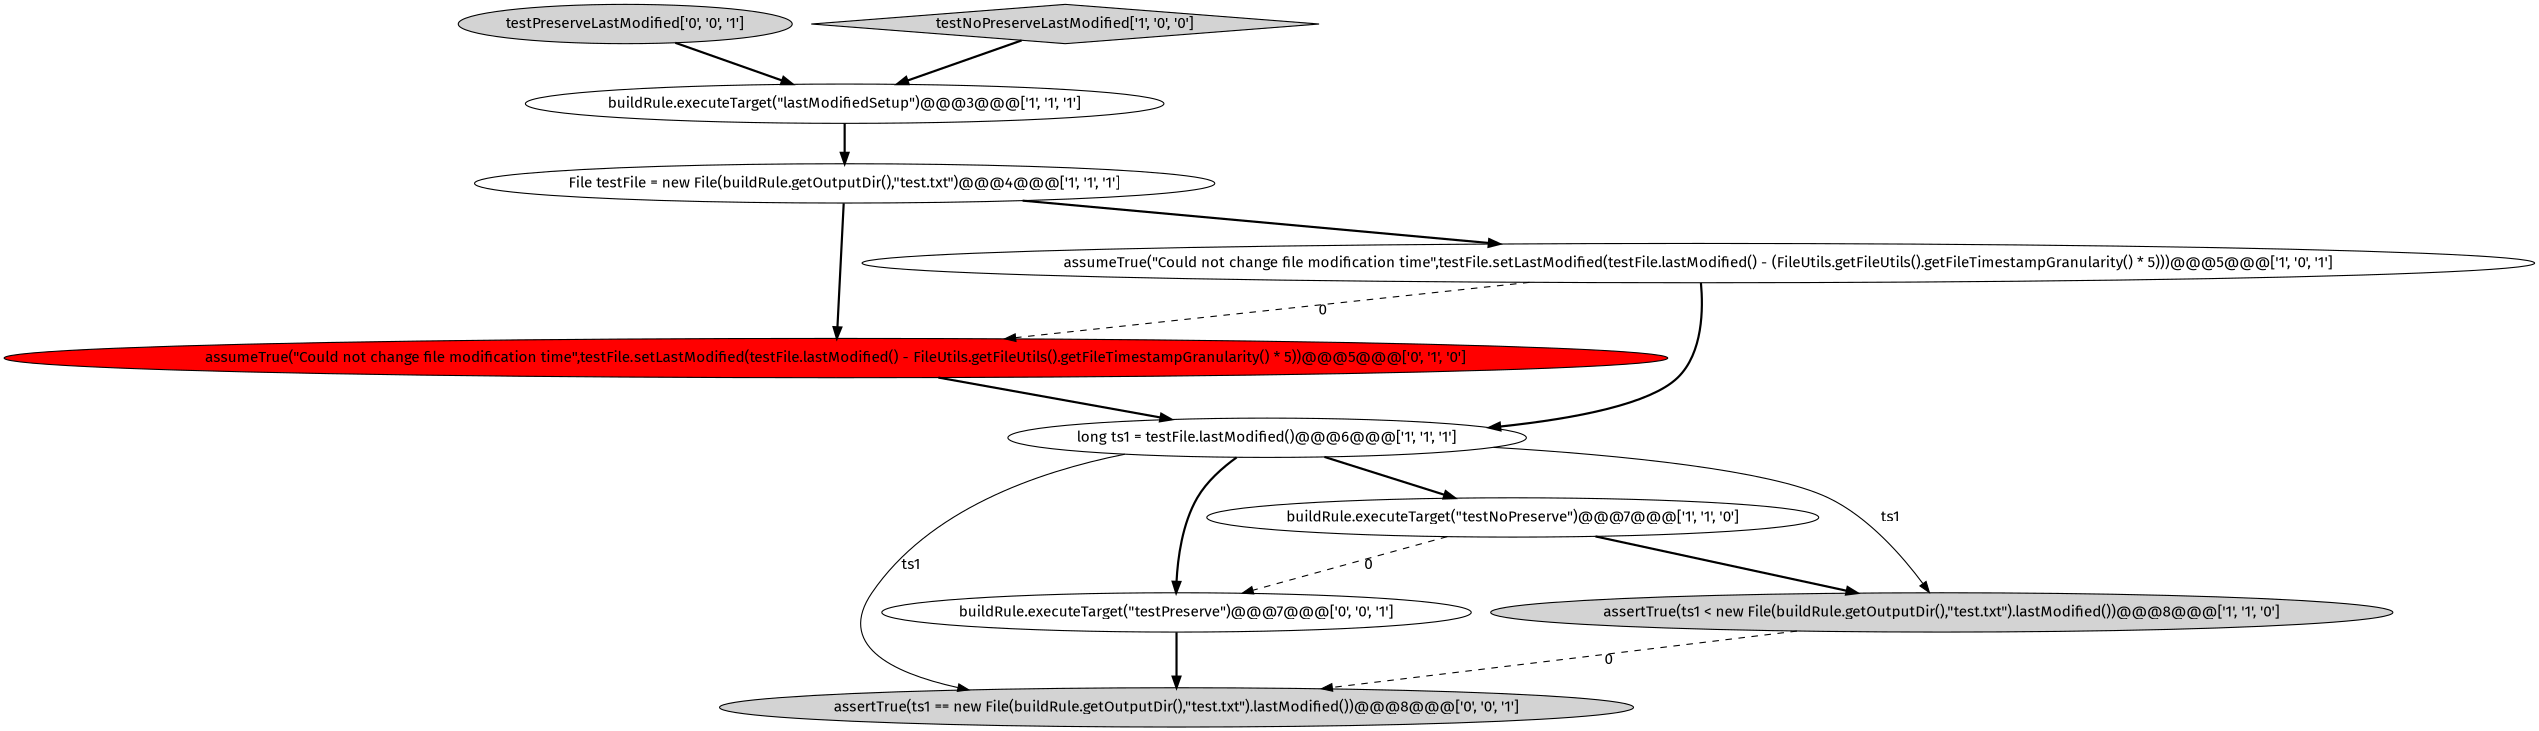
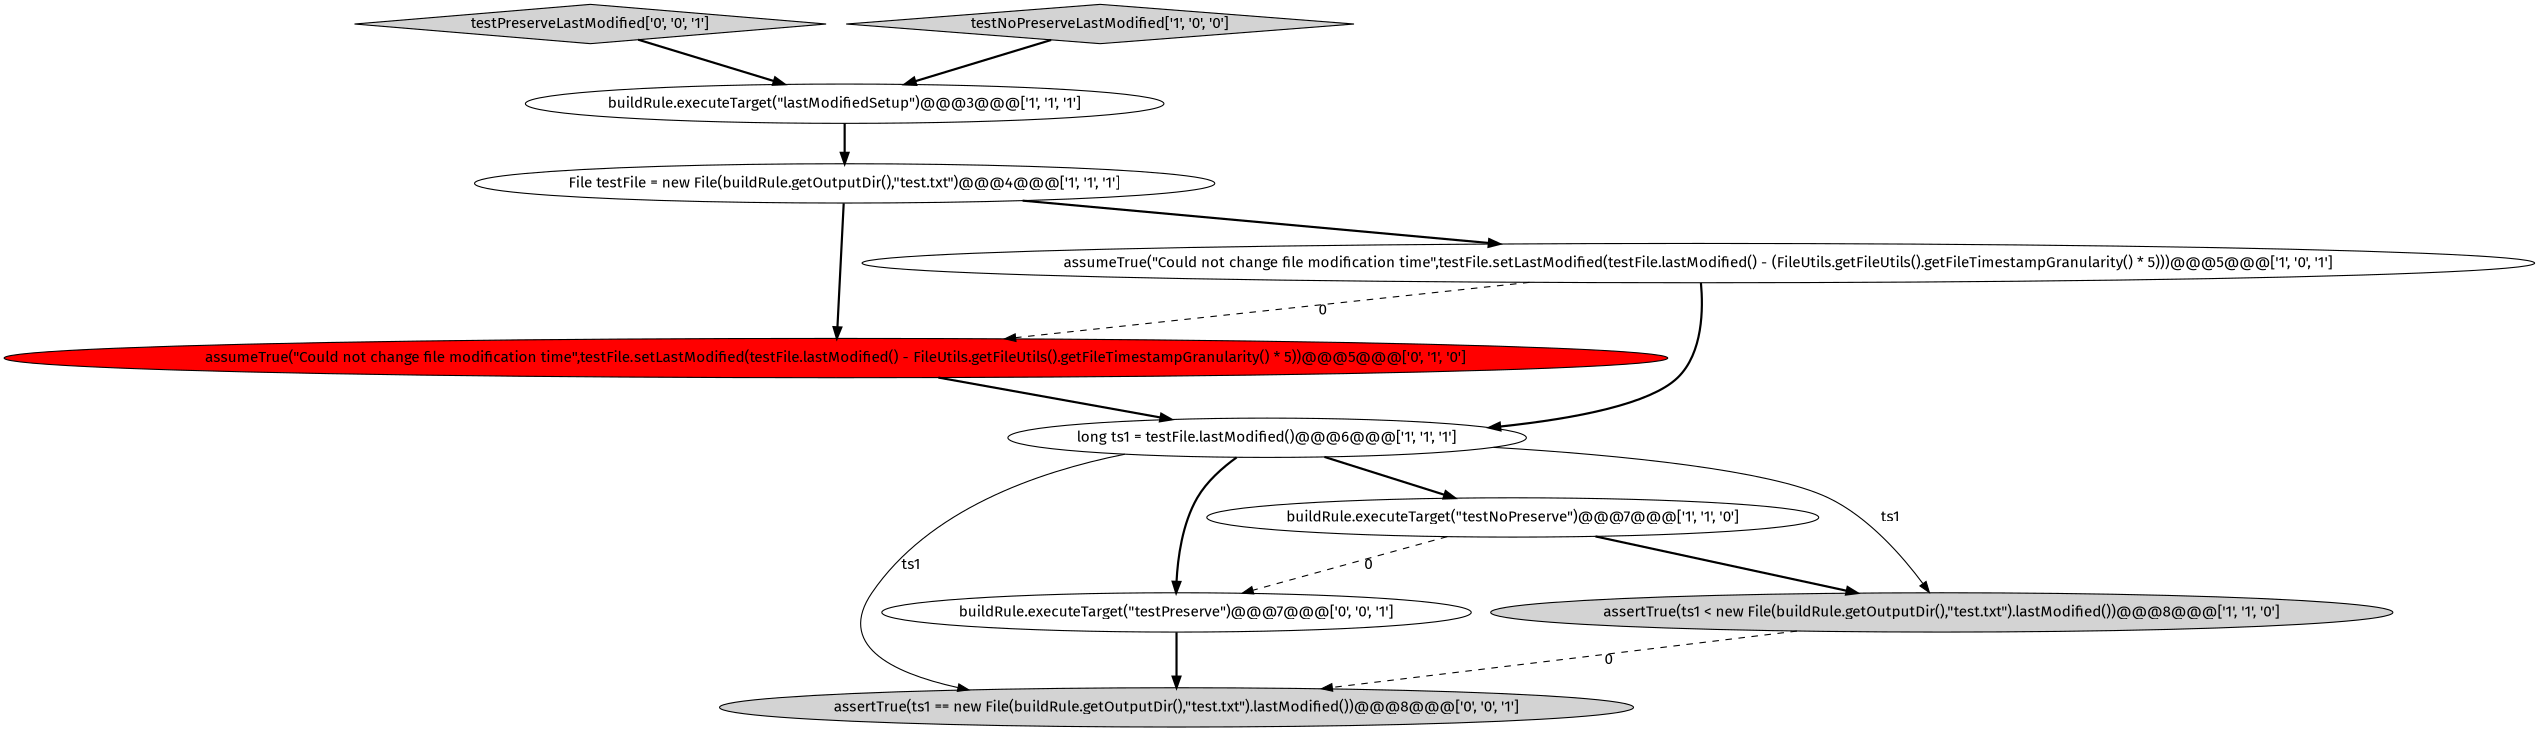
(625, 24) -> (590, 24)
